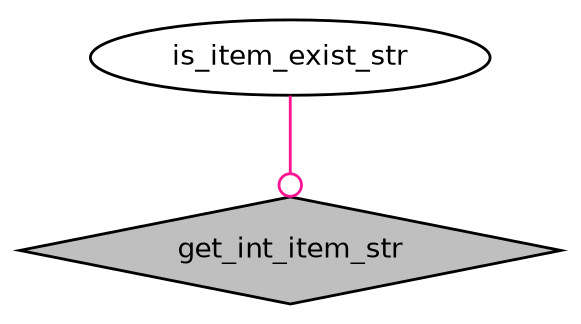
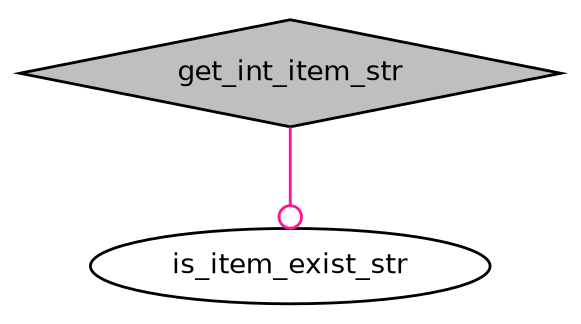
(290, 135) -> (290, 166)
